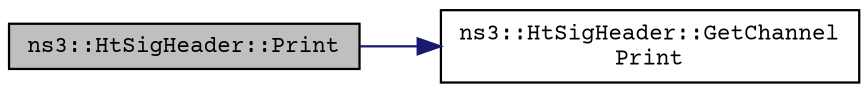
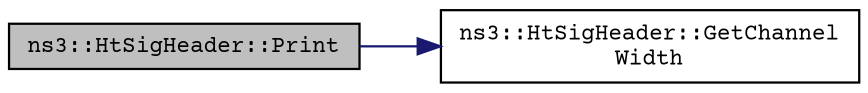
(650, 46) -> (650, 46)
